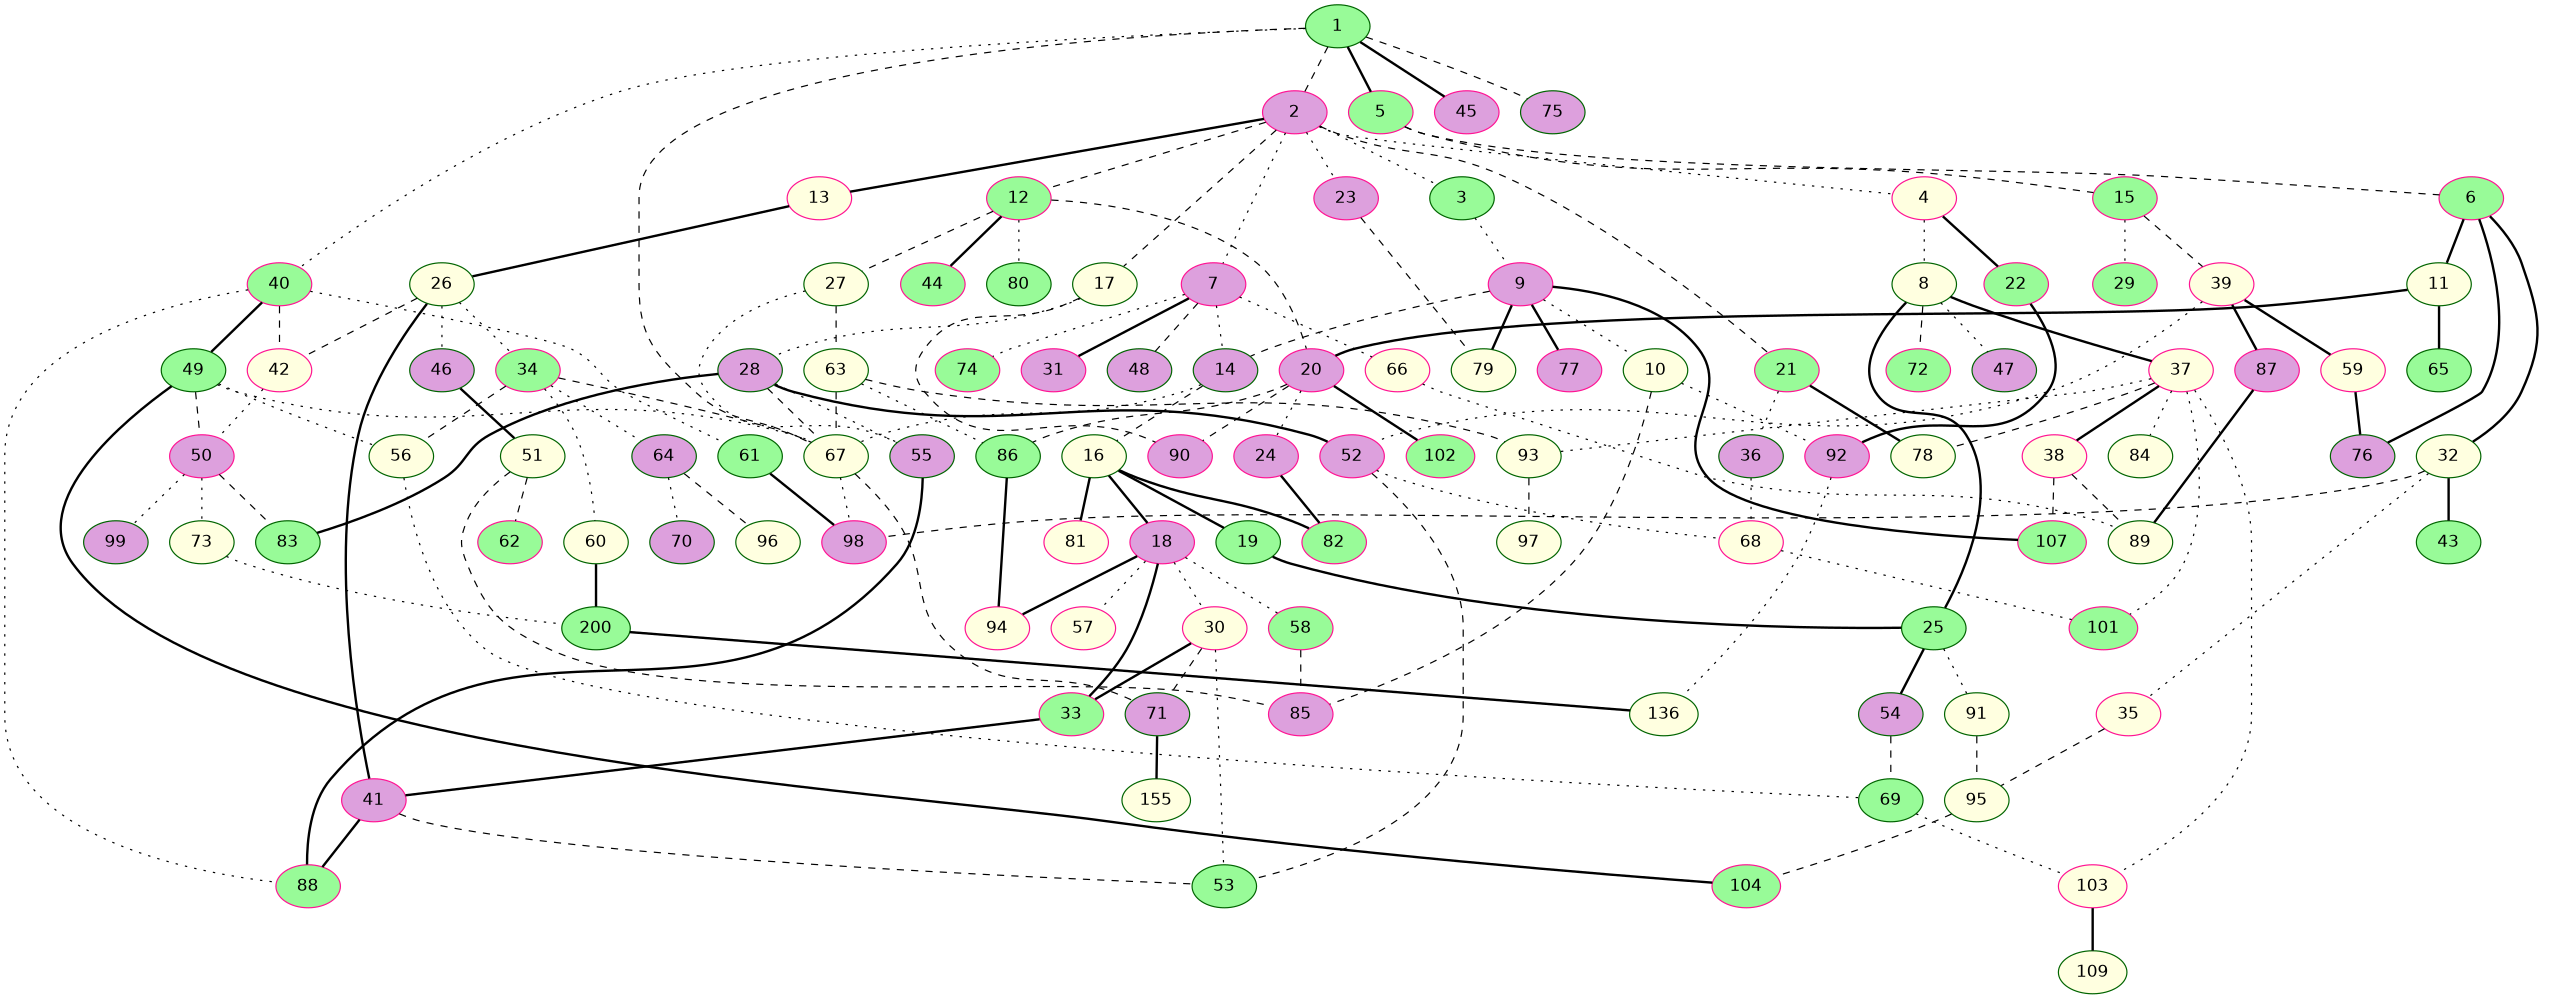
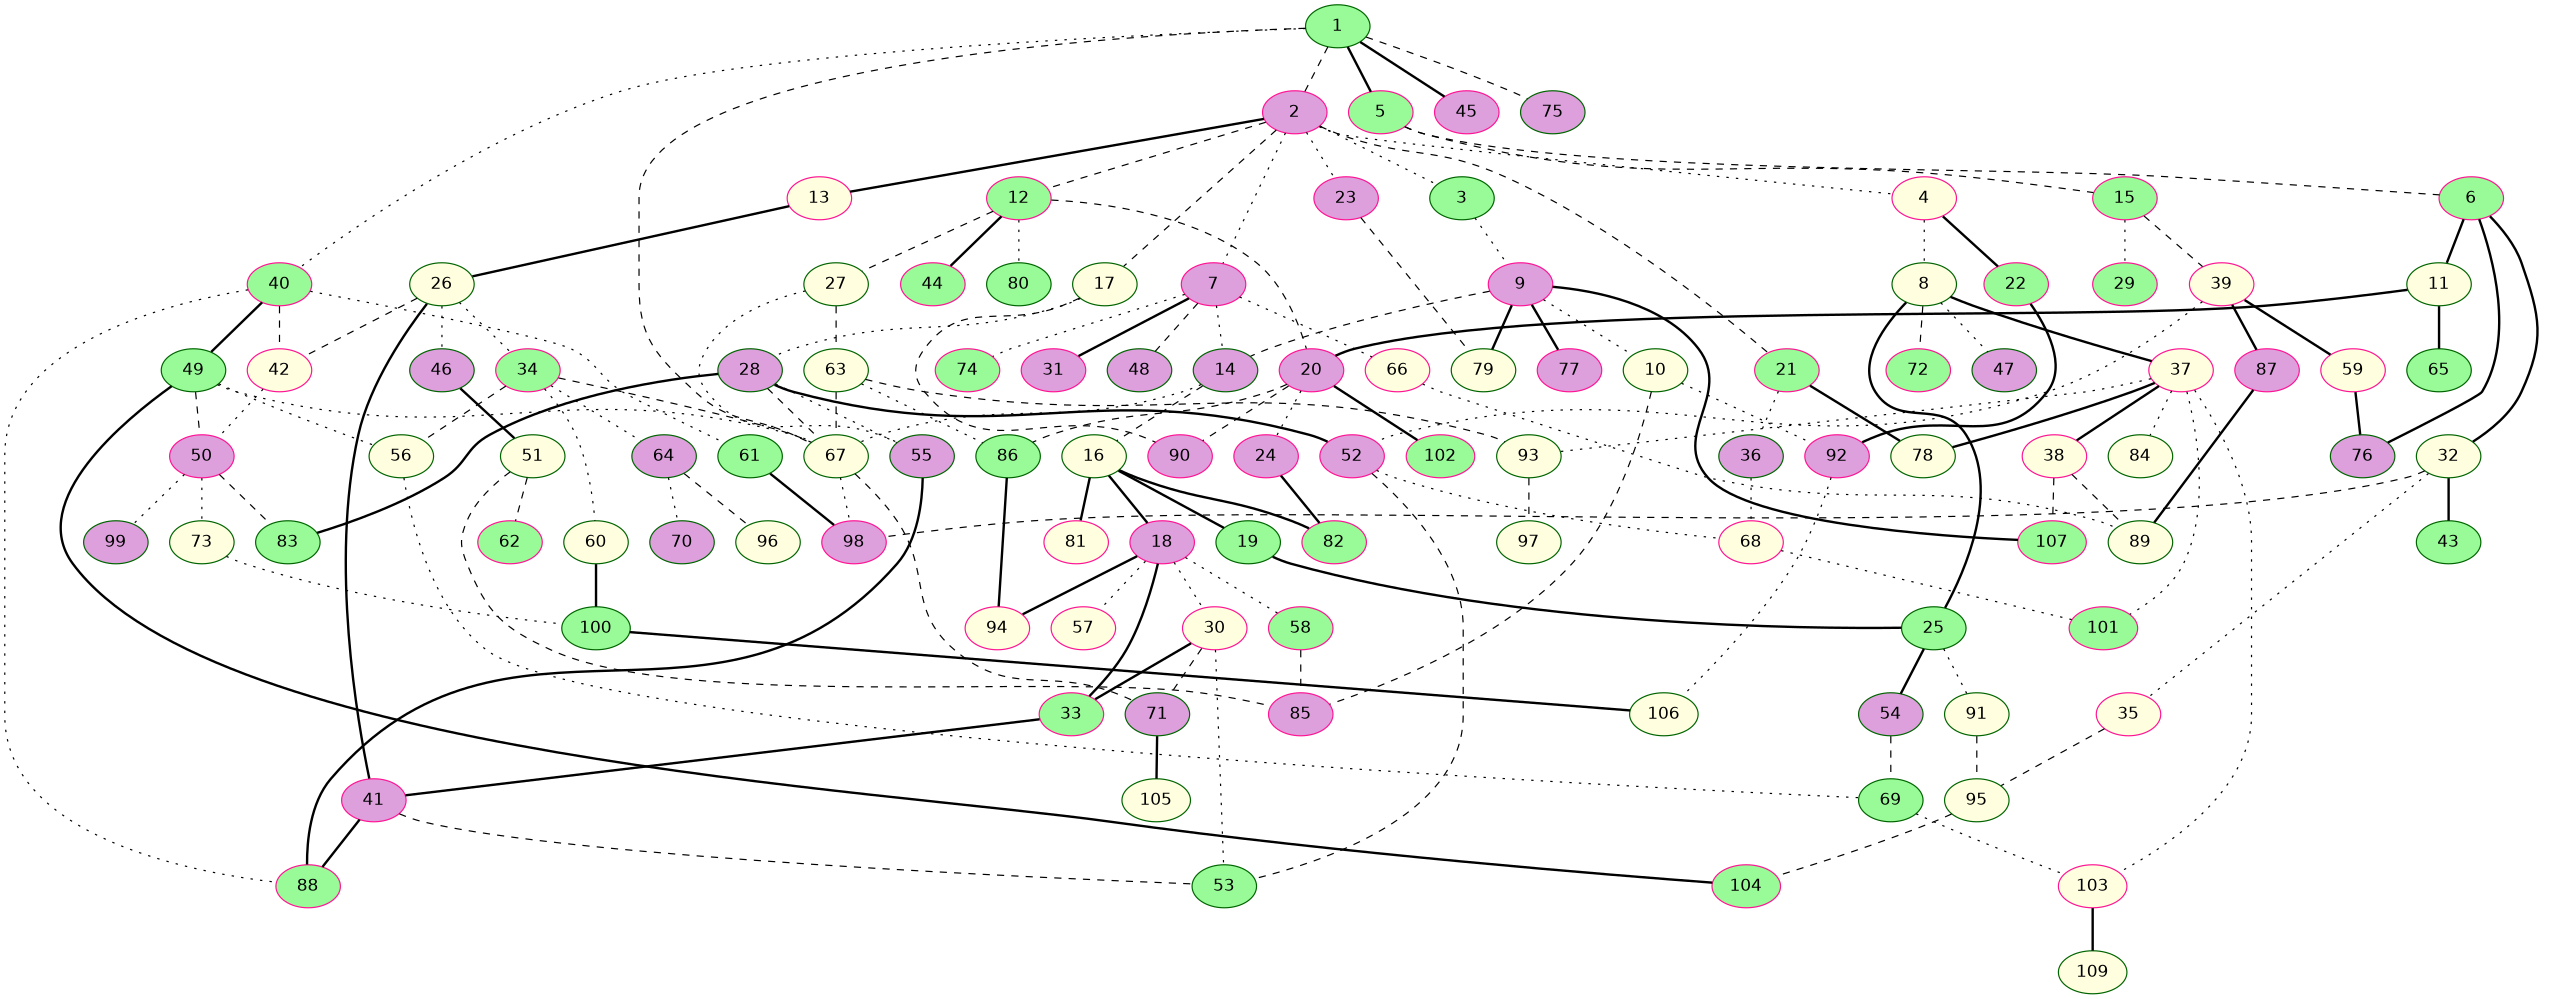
(2054, 417) -> (2054, 417)
(596, 628) -> (596, 628)
(1664, 714) -> (1664, 714)
(1156, 800) -> (1156, 800)
